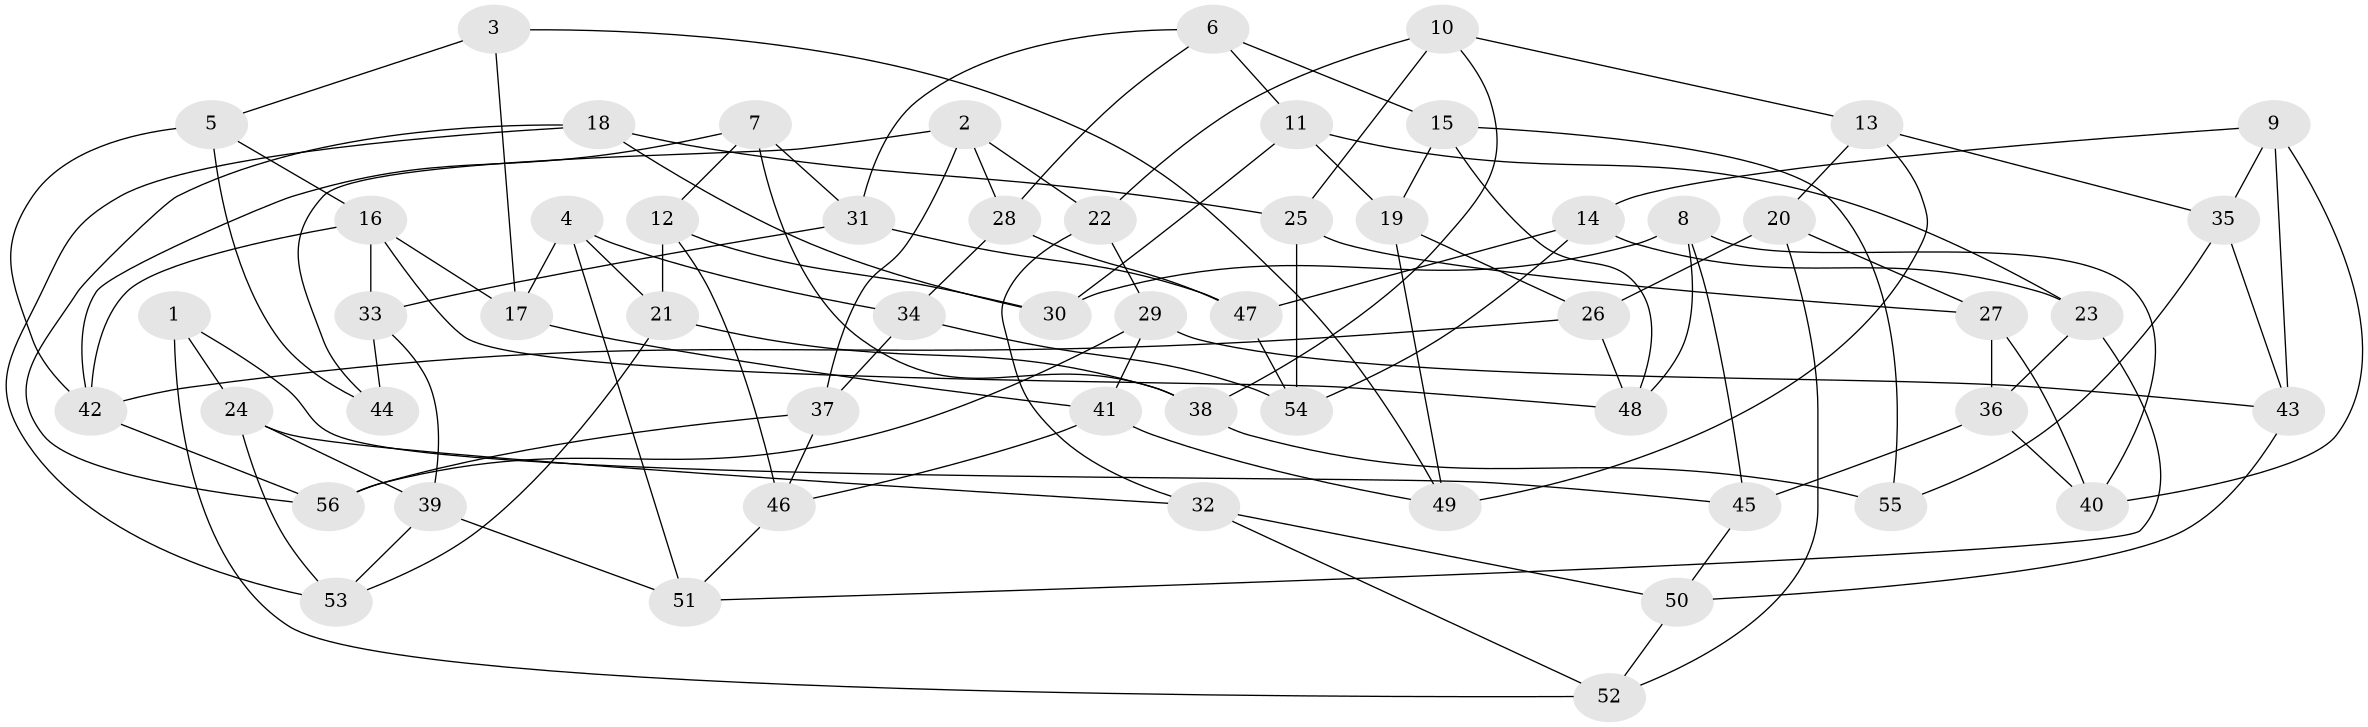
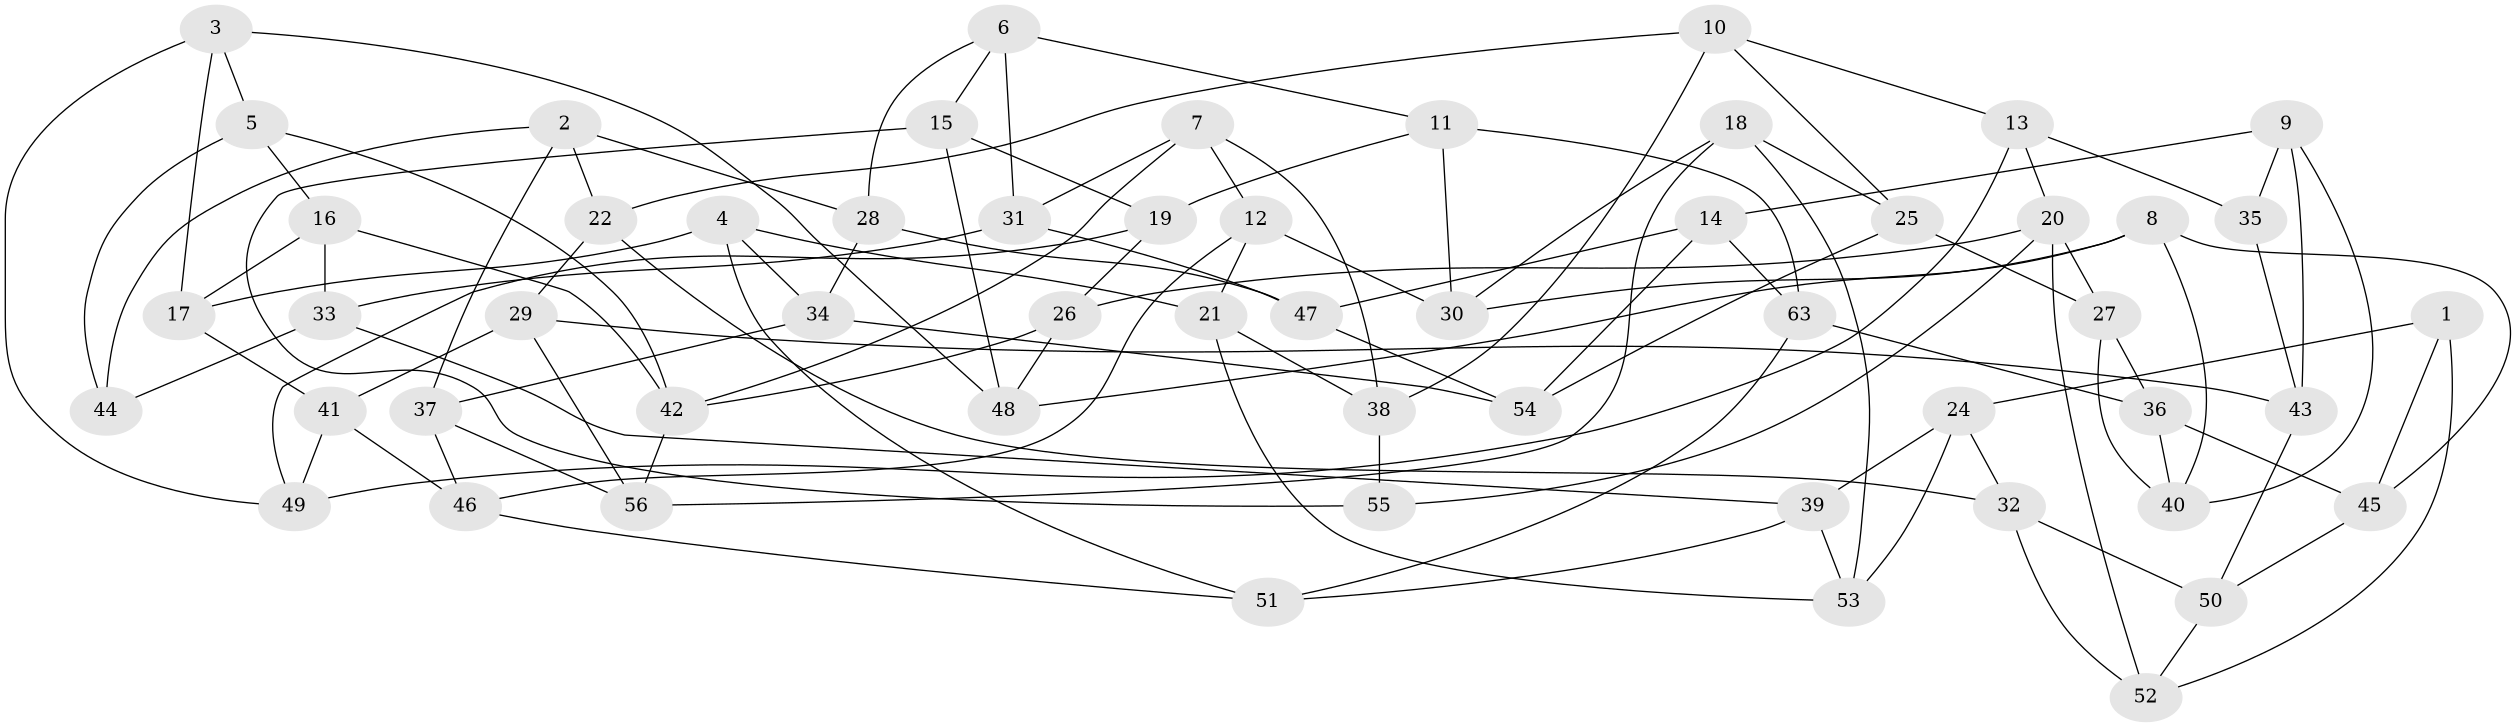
(2087, 316) -> (1800, 316)
(1187, 383) -> (661, 121)
(2081, 401) -> (1752, 436)
